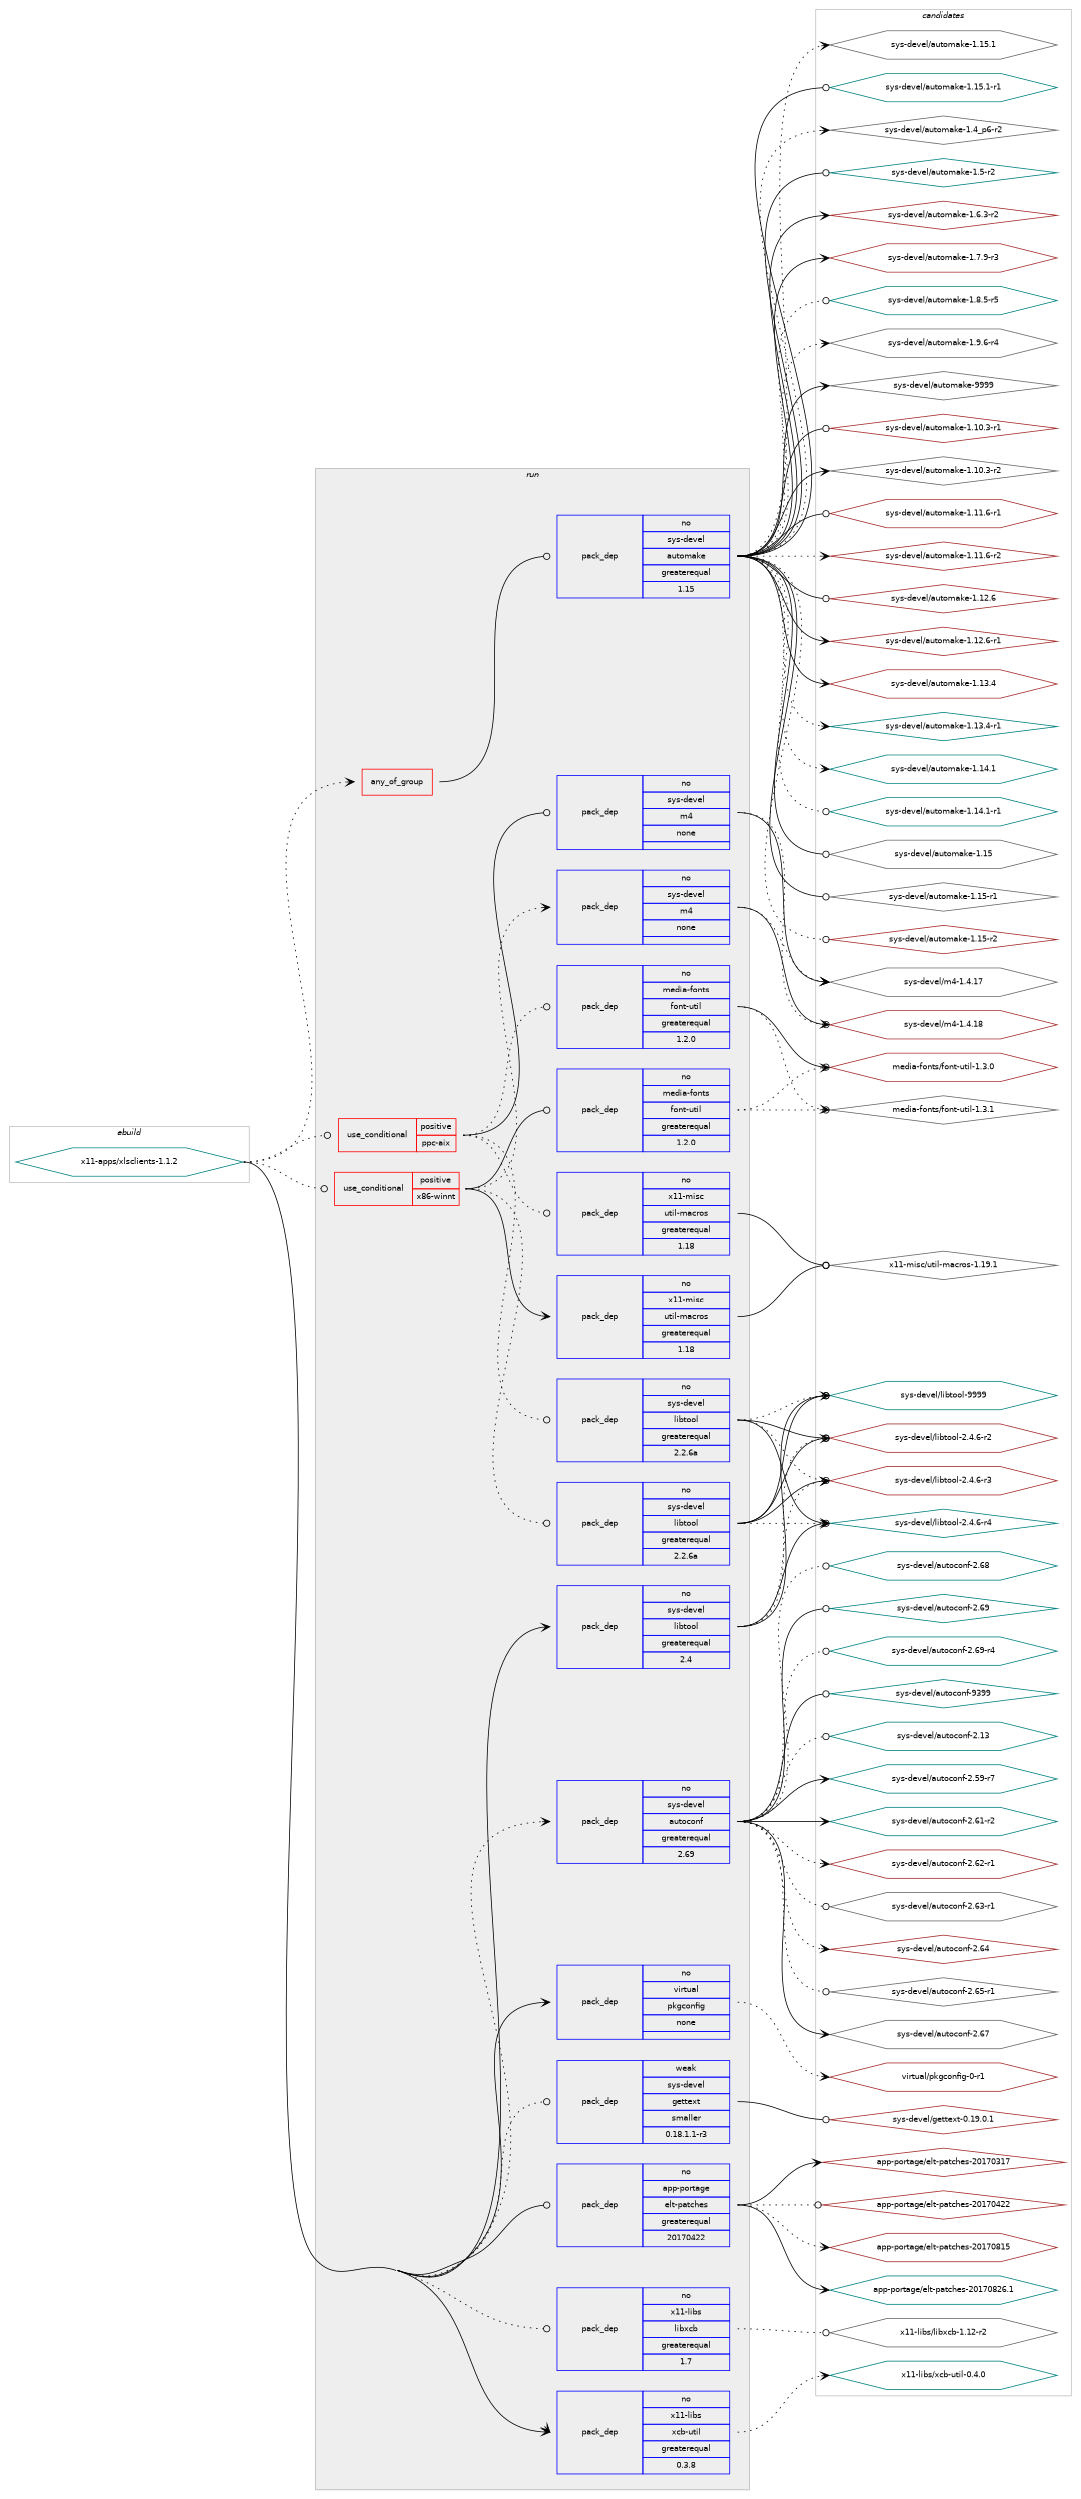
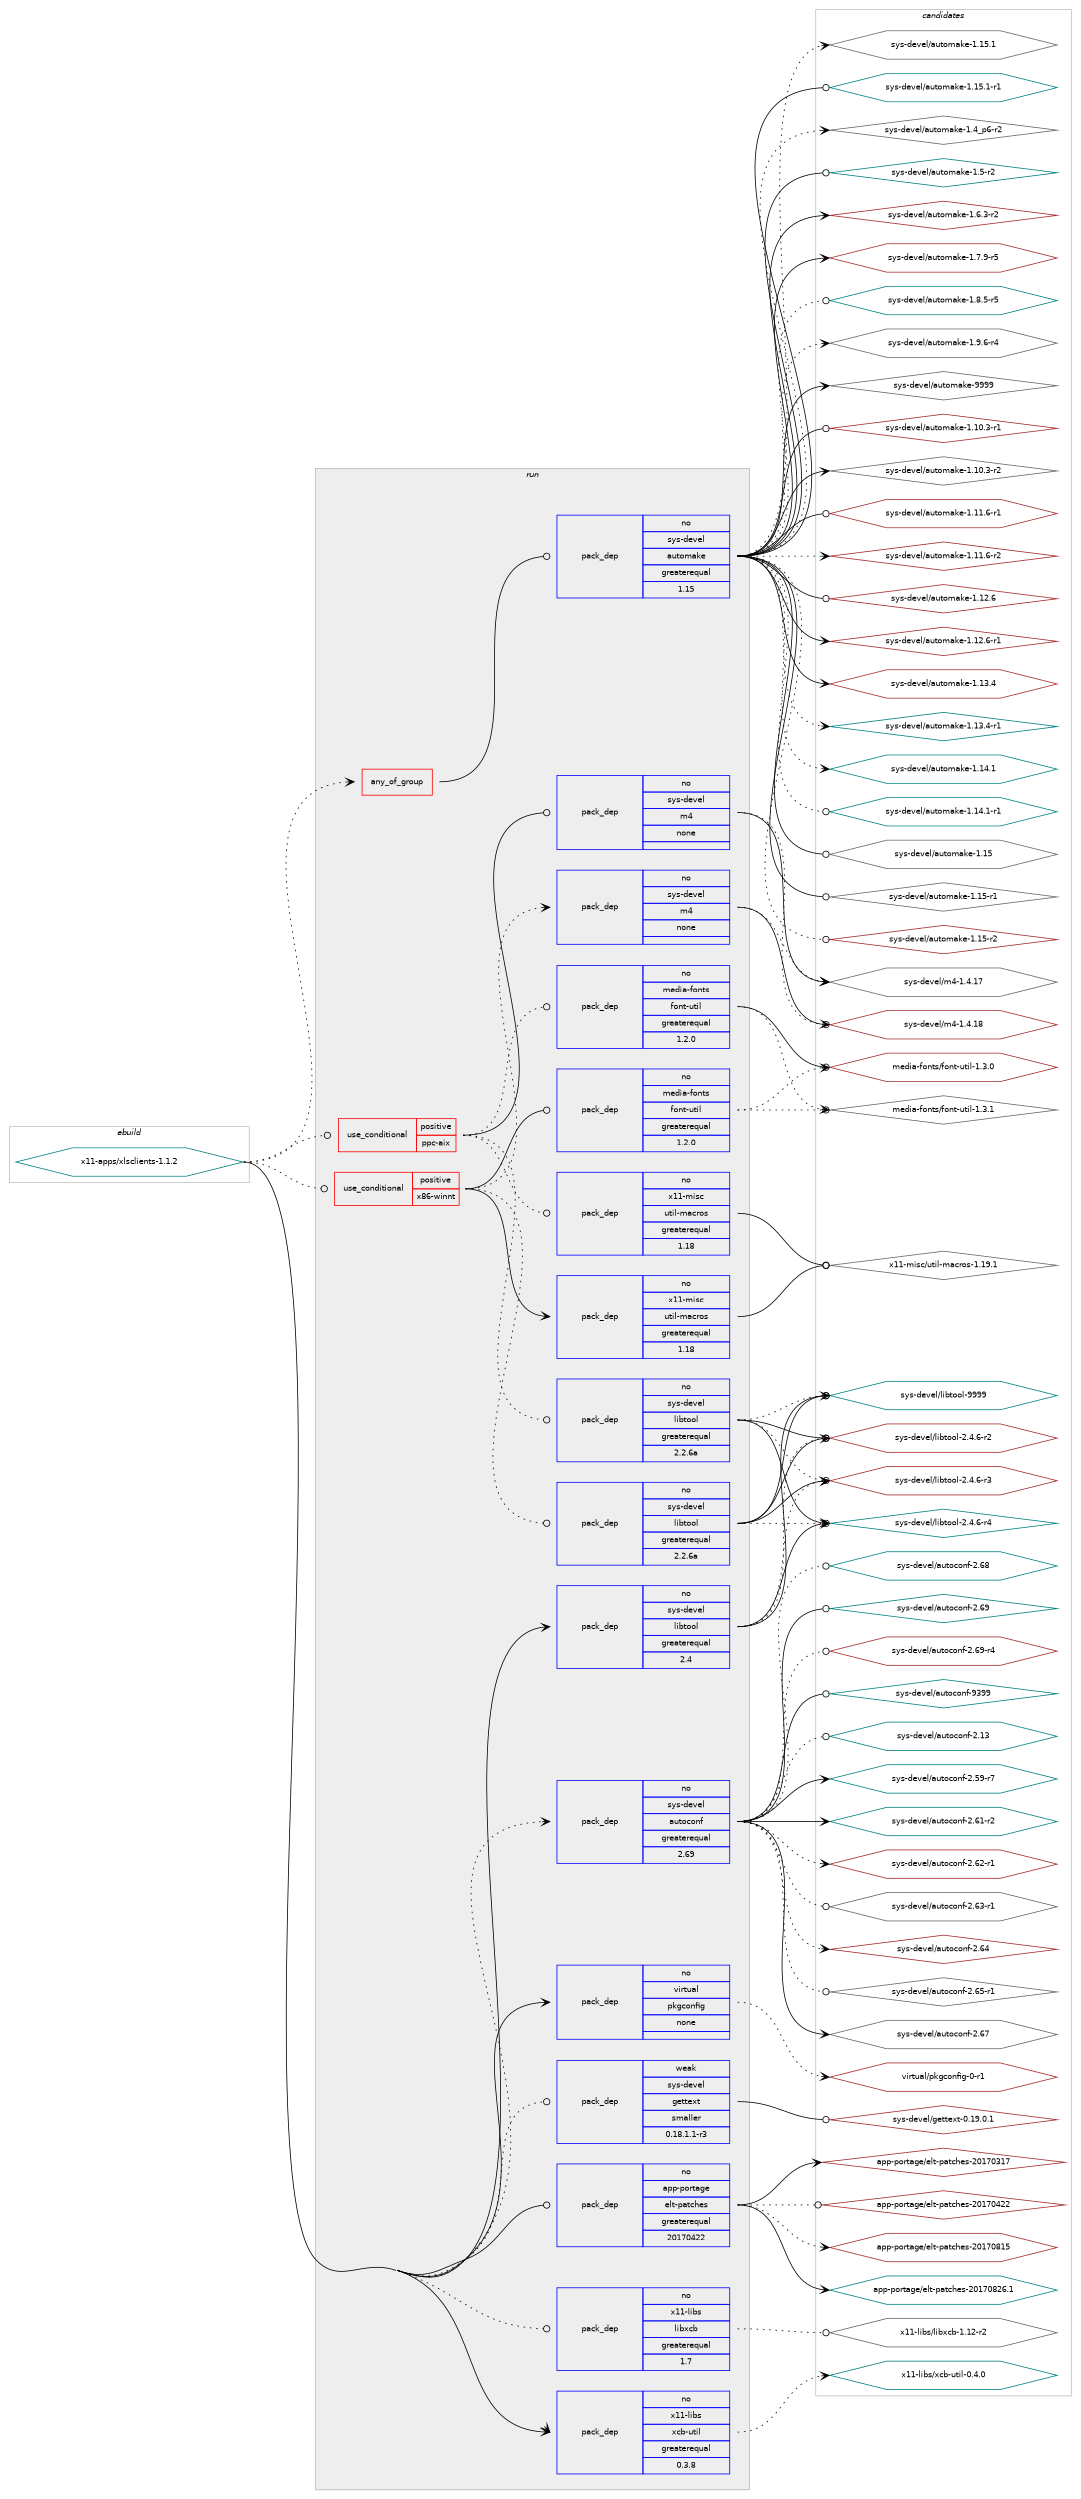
(944, 258) -> (944, 258)
(944, 1651) -> (944, 1651)
